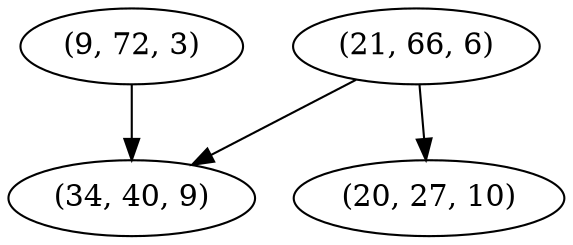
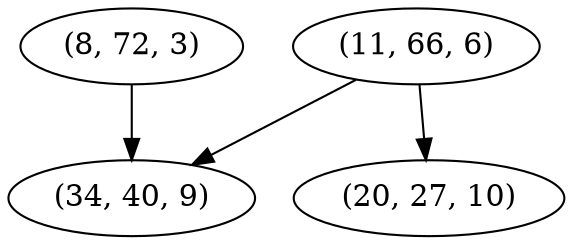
(132, 46) -> (132, 46)
(416, 46) -> (416, 46)
